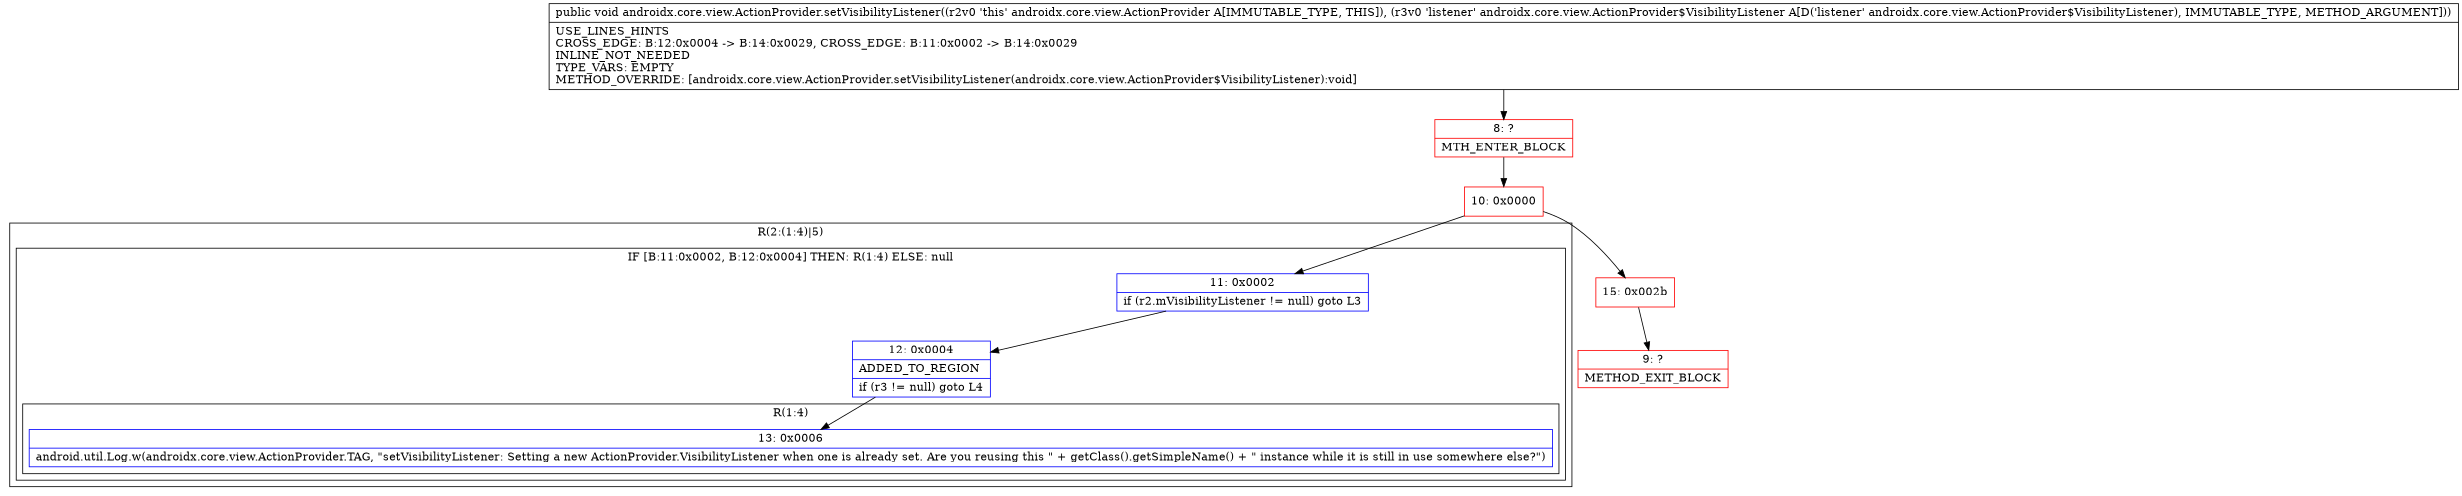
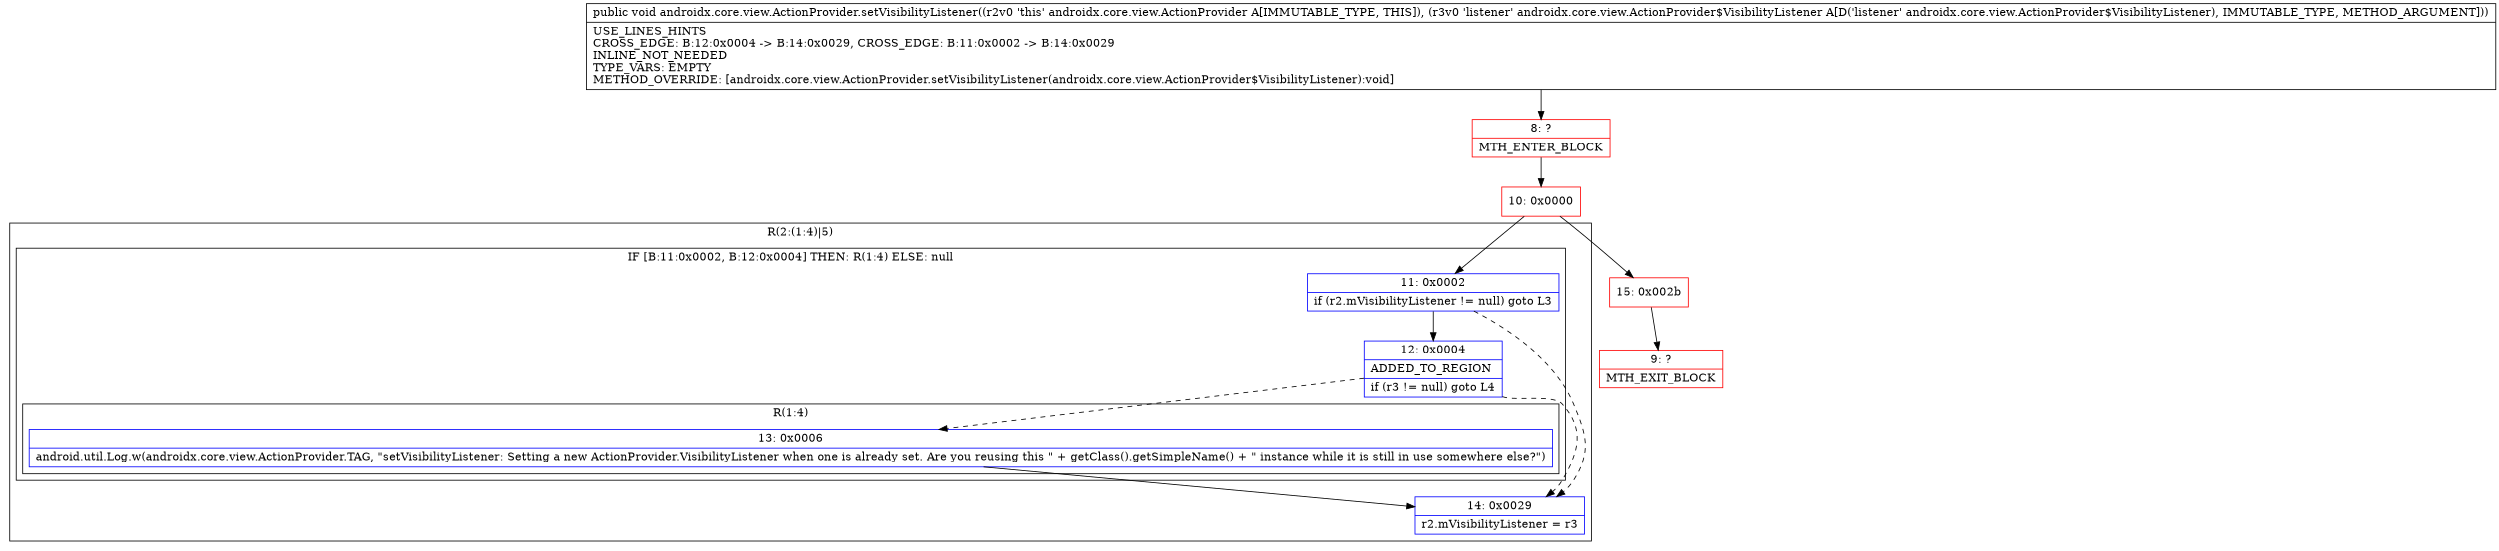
(1653, 378) -> (1661, 378)
(852, 411) -> (1197, 398)
none -> (1500, 515)
